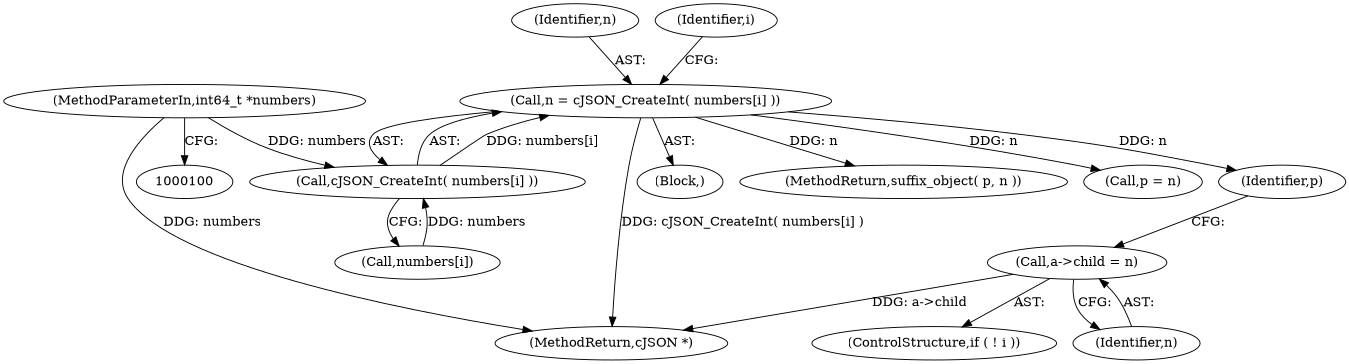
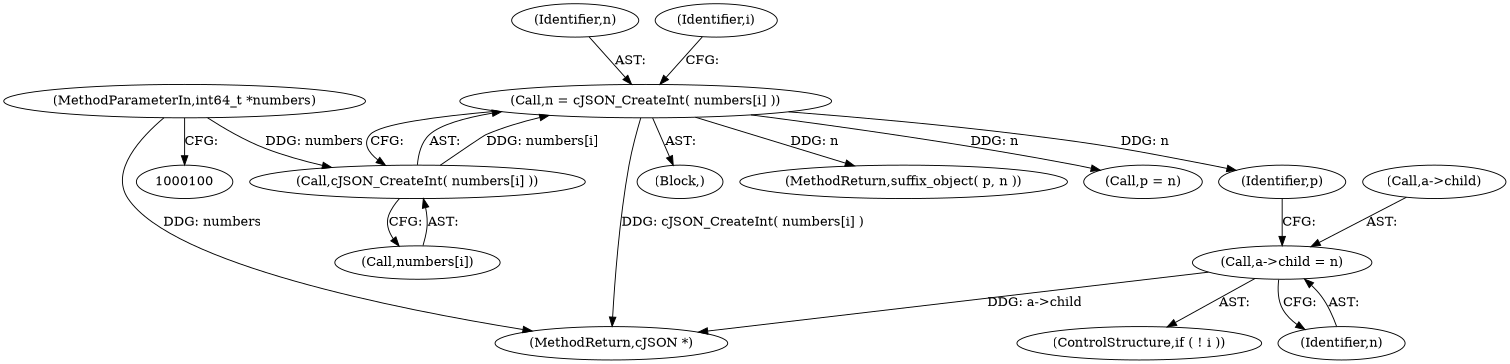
(391, 141) -> (389, 141)
none -> (1434, 182)
(477, 222) -> (445, 222)
